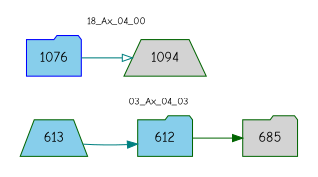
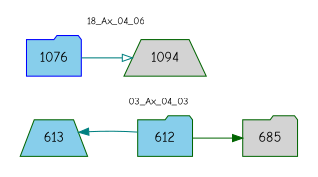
(116, 22) -> (116, 22)
(105, 145) -> (113, 131)
